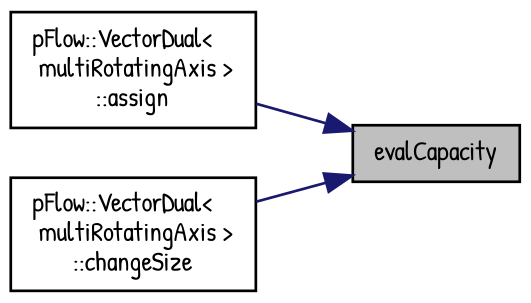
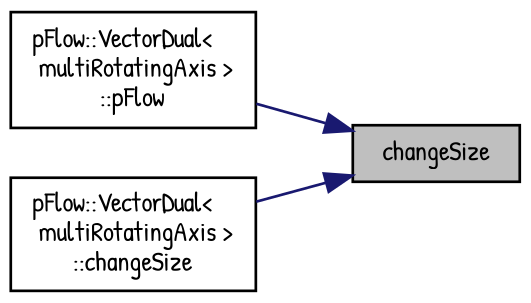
(133, 70) -> (133, 70)
(436, 154) -> (436, 154)
